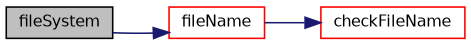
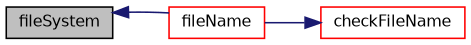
(133, 33) -> (149, 12)
